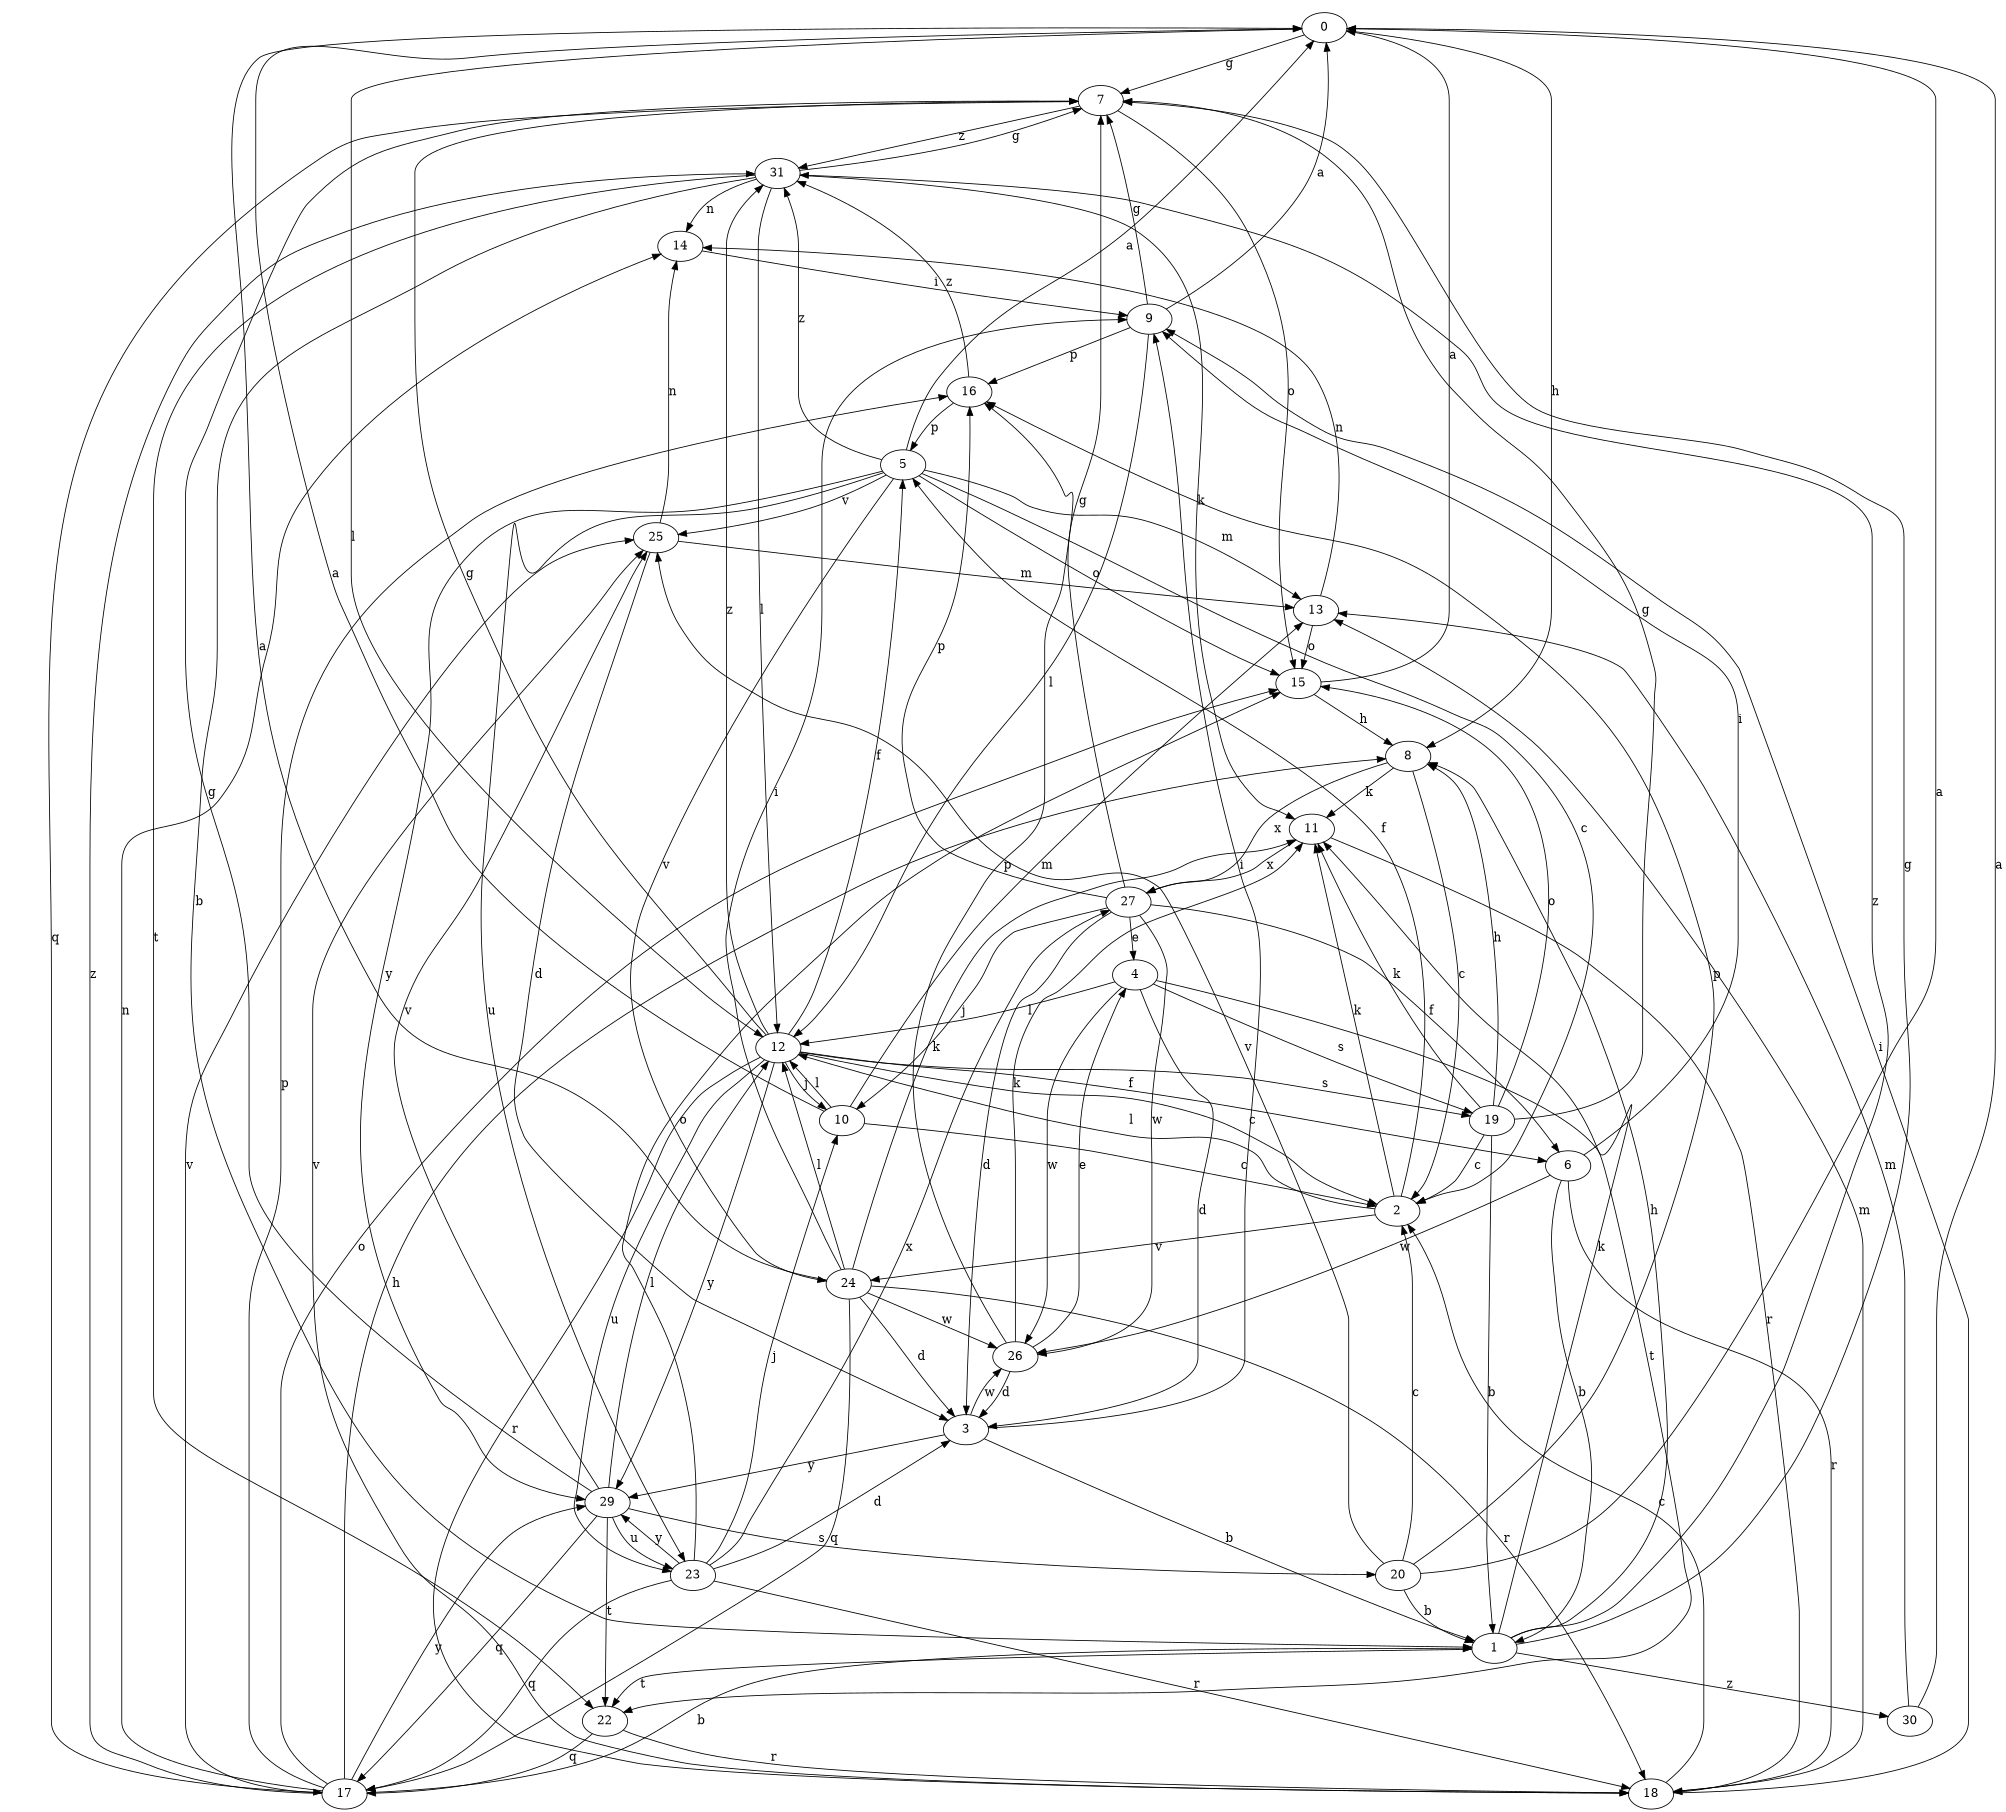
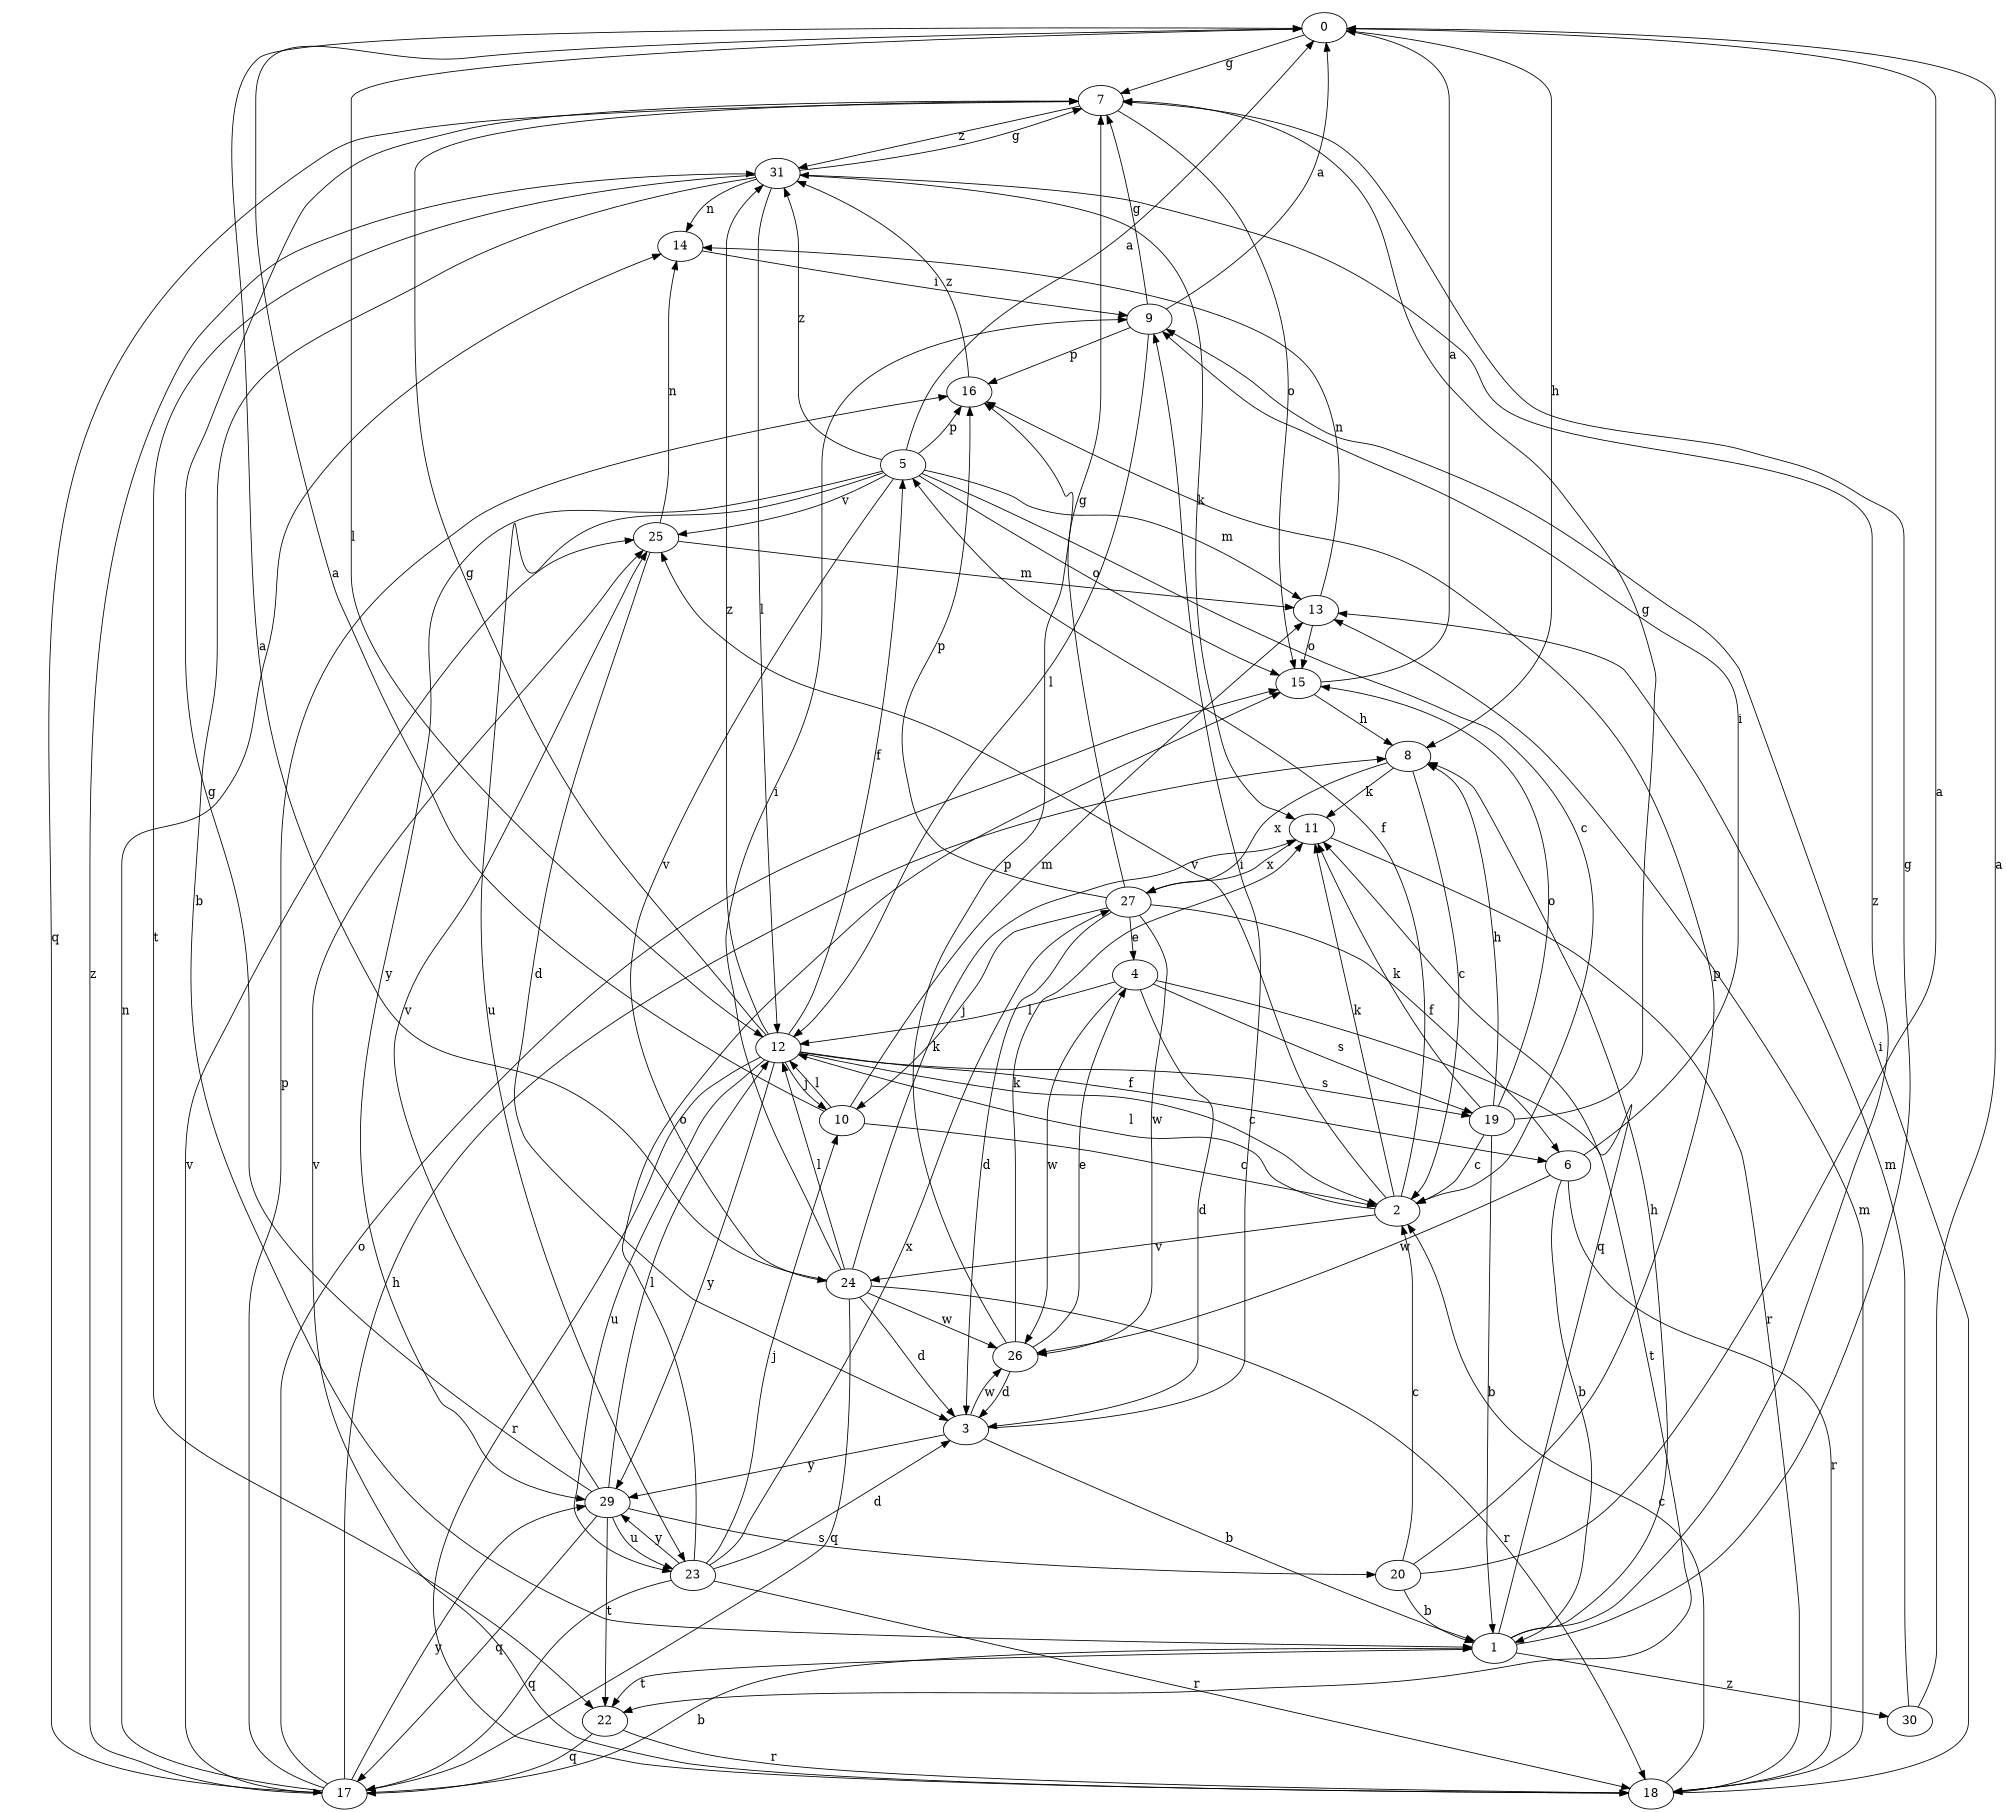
(932, 421) -> (939, 435)
(1181, 924) -> (1067, 799)
(1601, 1248) -> (1601, 1248)
